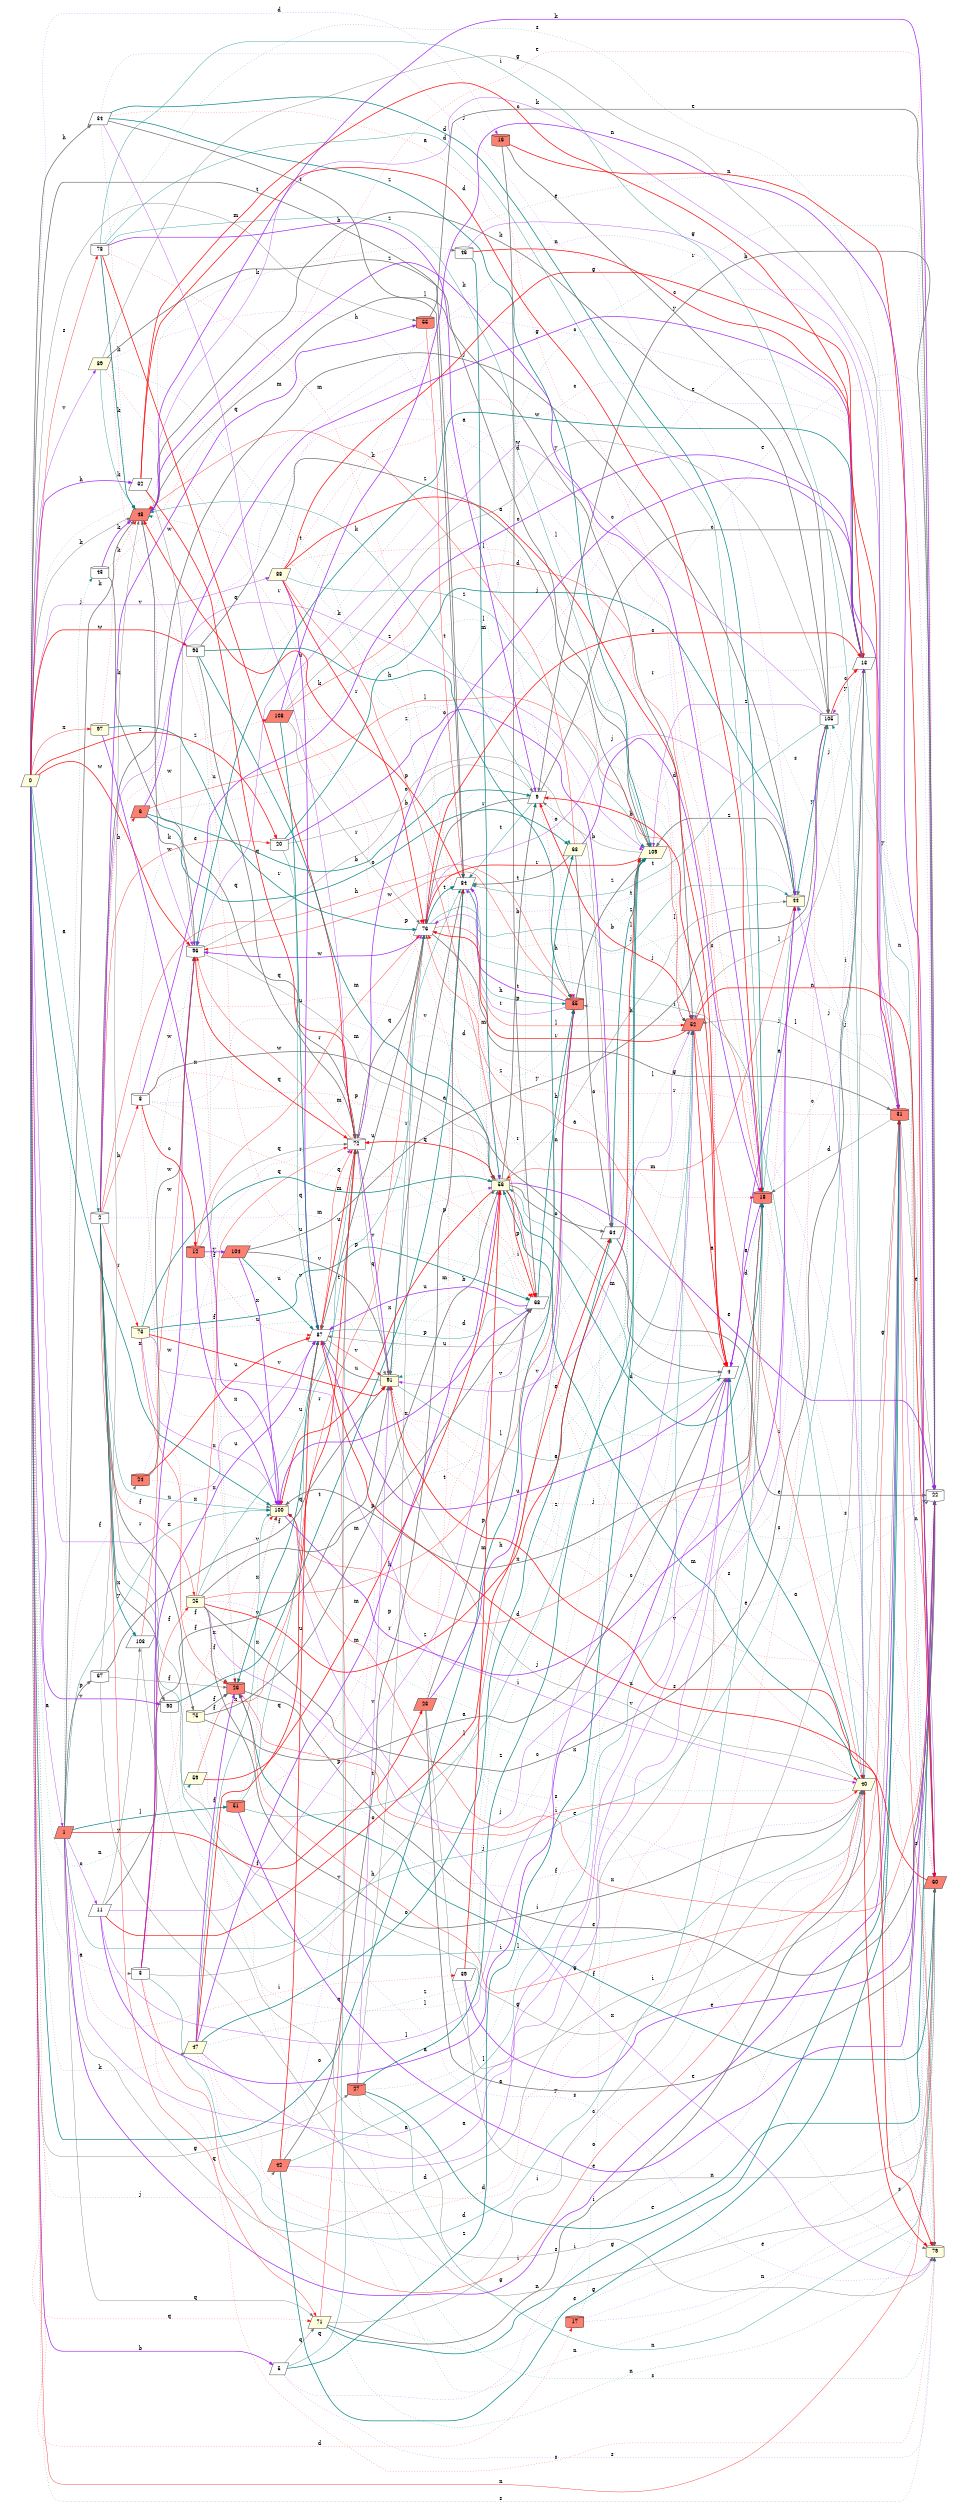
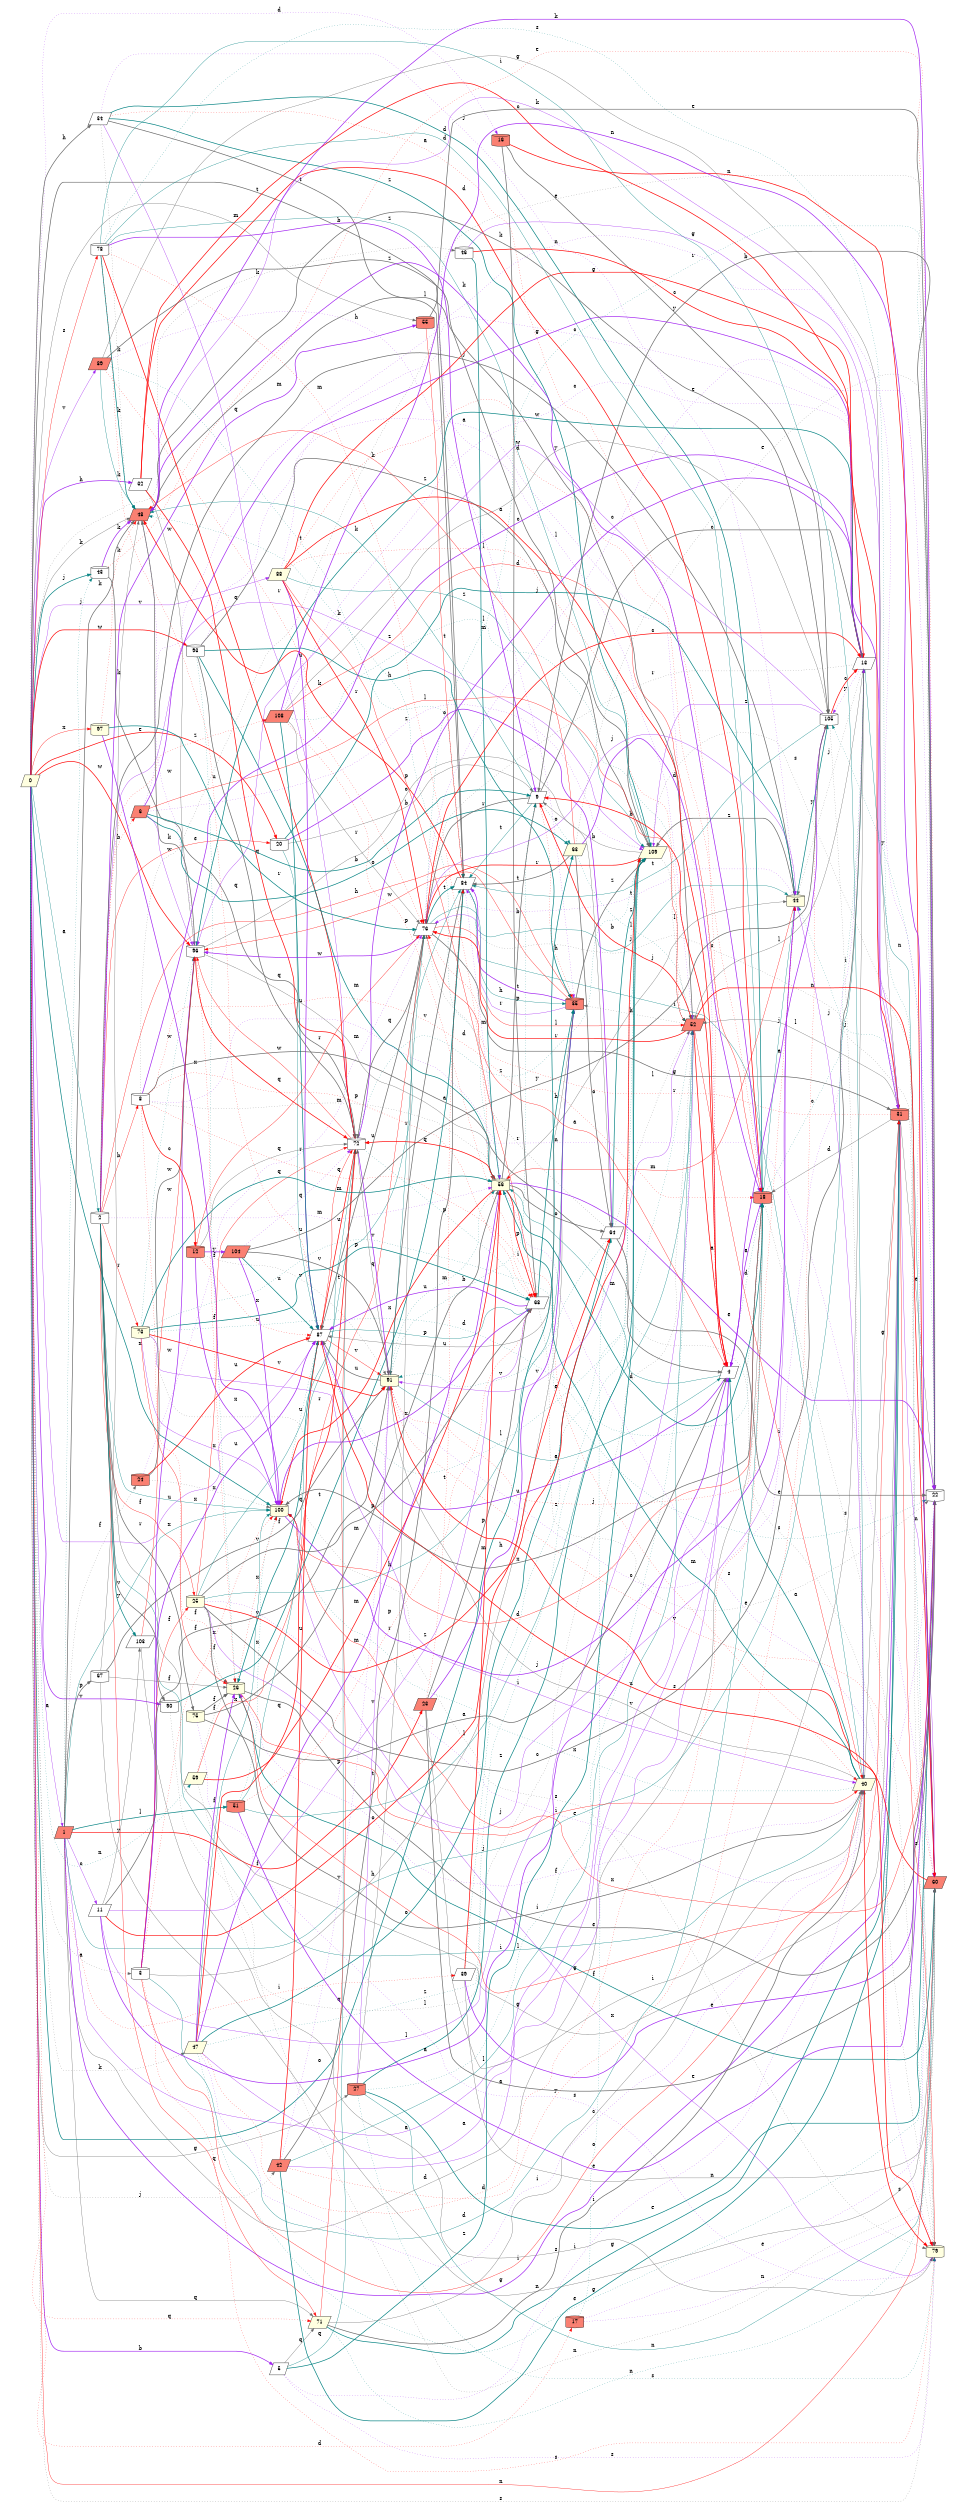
(100, 364) -> (100, 364)
none -> (36, 662)
(498, 1465) -> (498, 1465)
(119, 1583) -> (119, 1583)
(236, 1688) -> (236, 1688)
